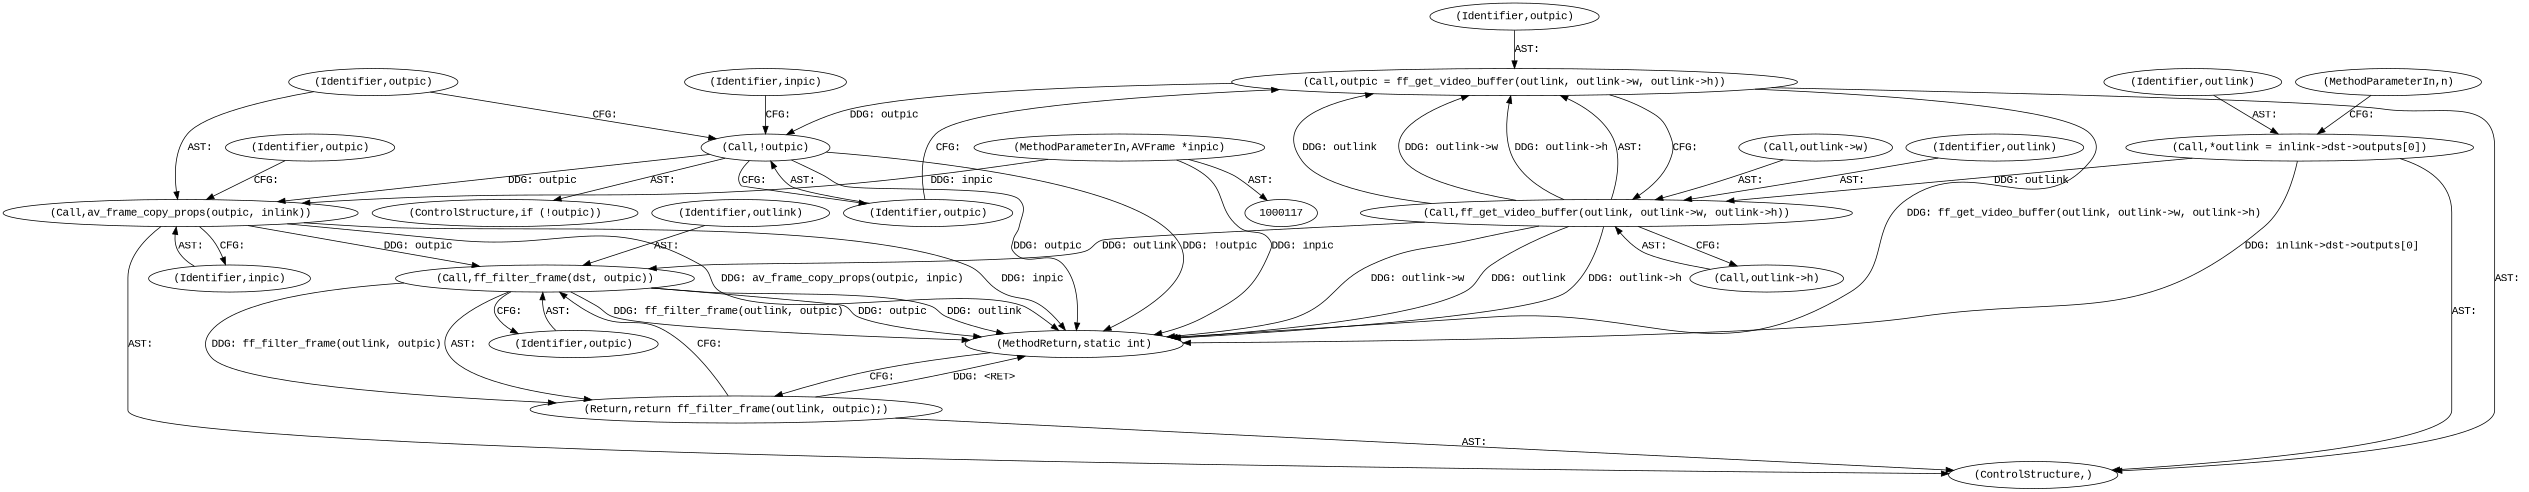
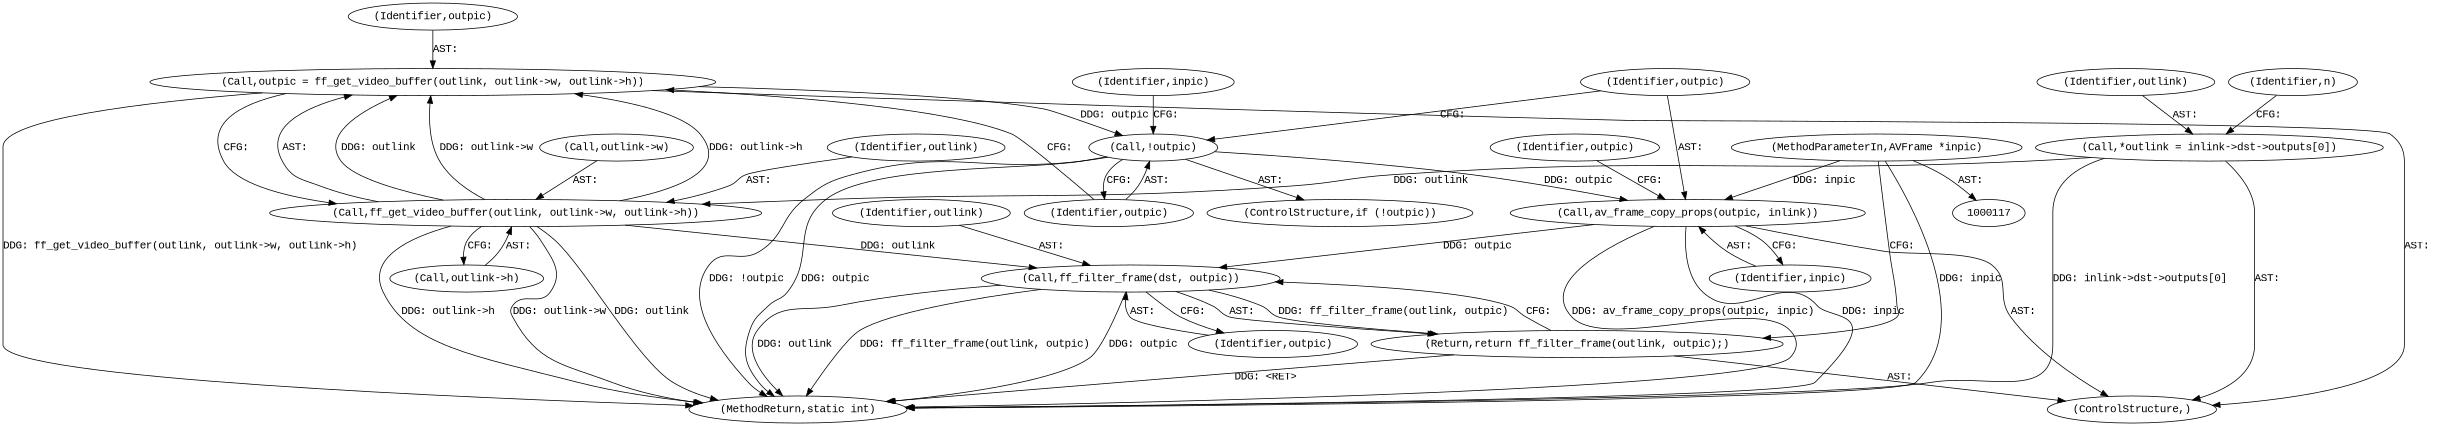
(2388, 82) -> (2293, 82)
(885, 368) -> (1897, 303)
